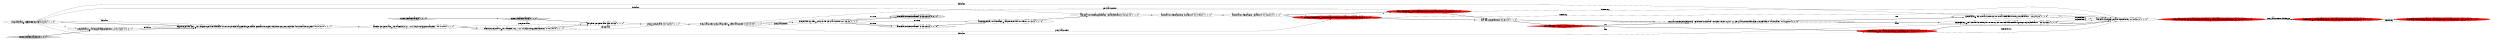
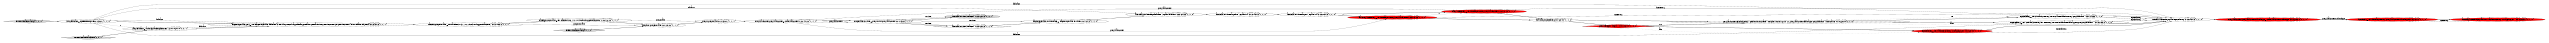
(468, 19) -> (56, 21)
